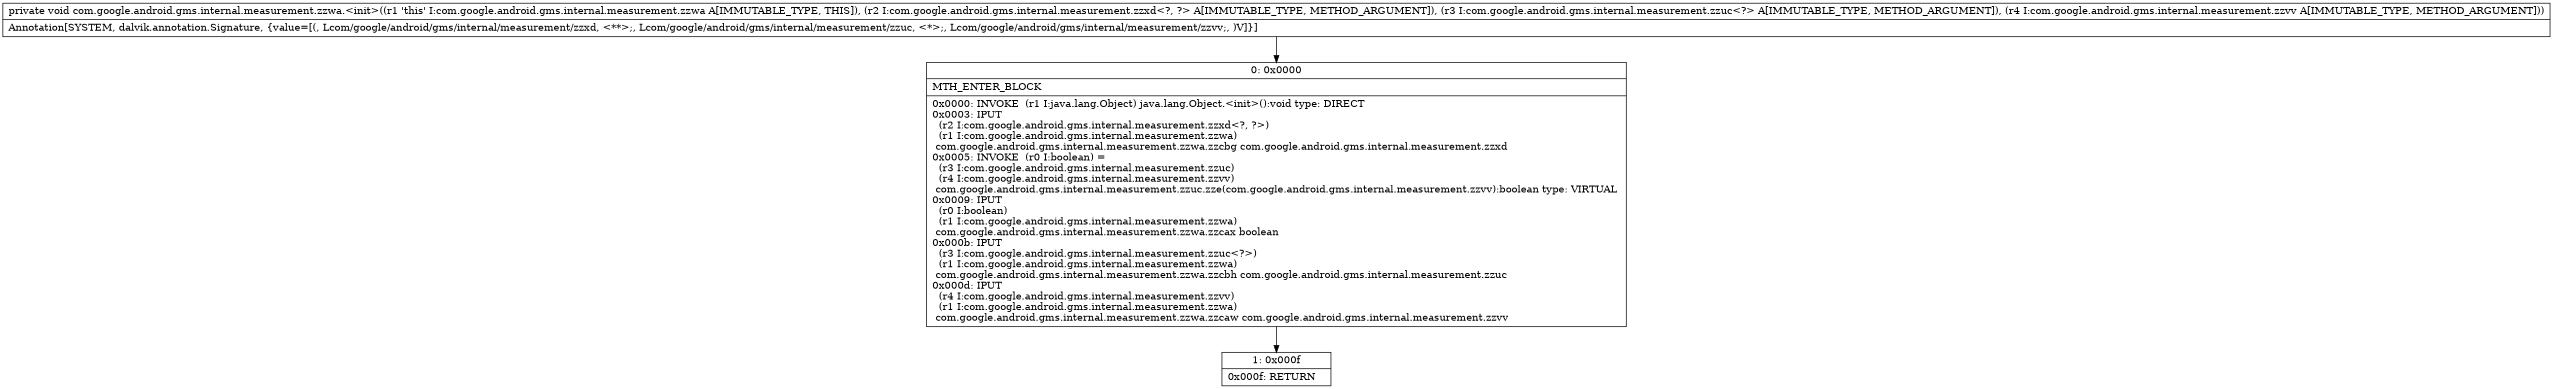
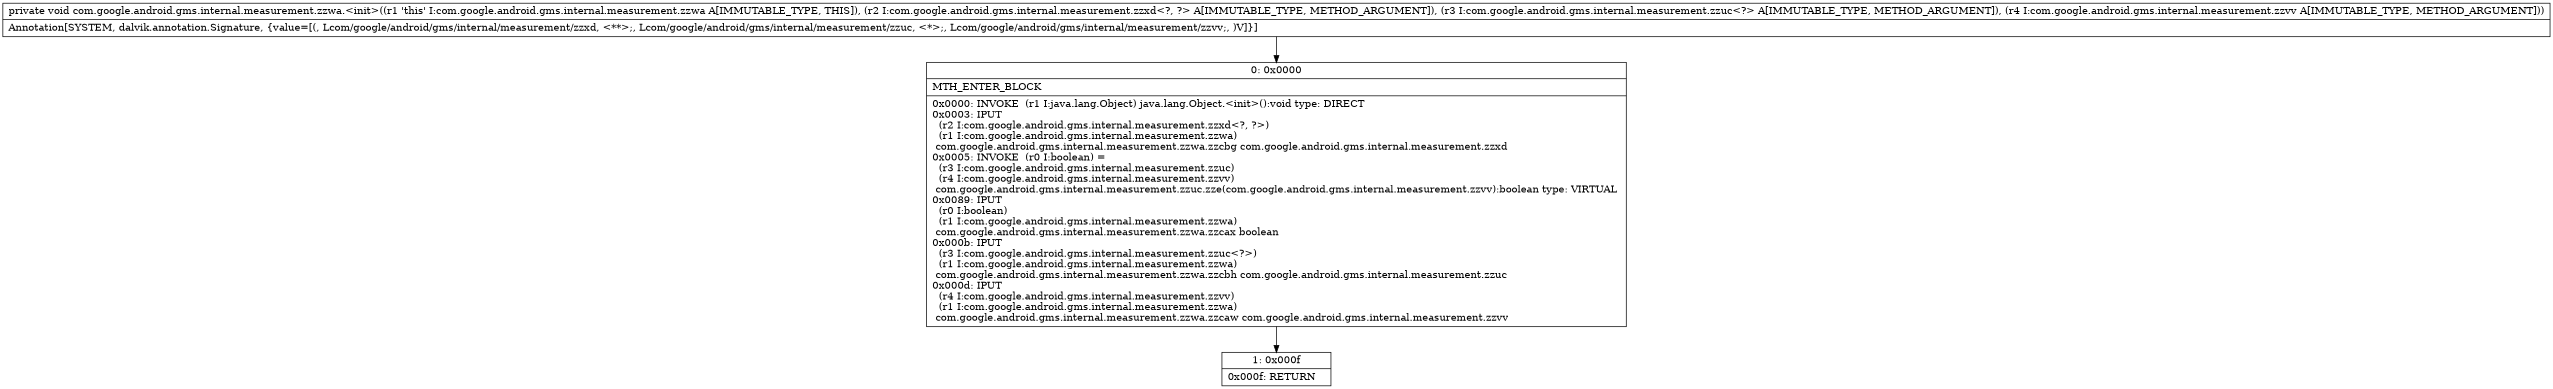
(970, 200) -> (970, 200)
